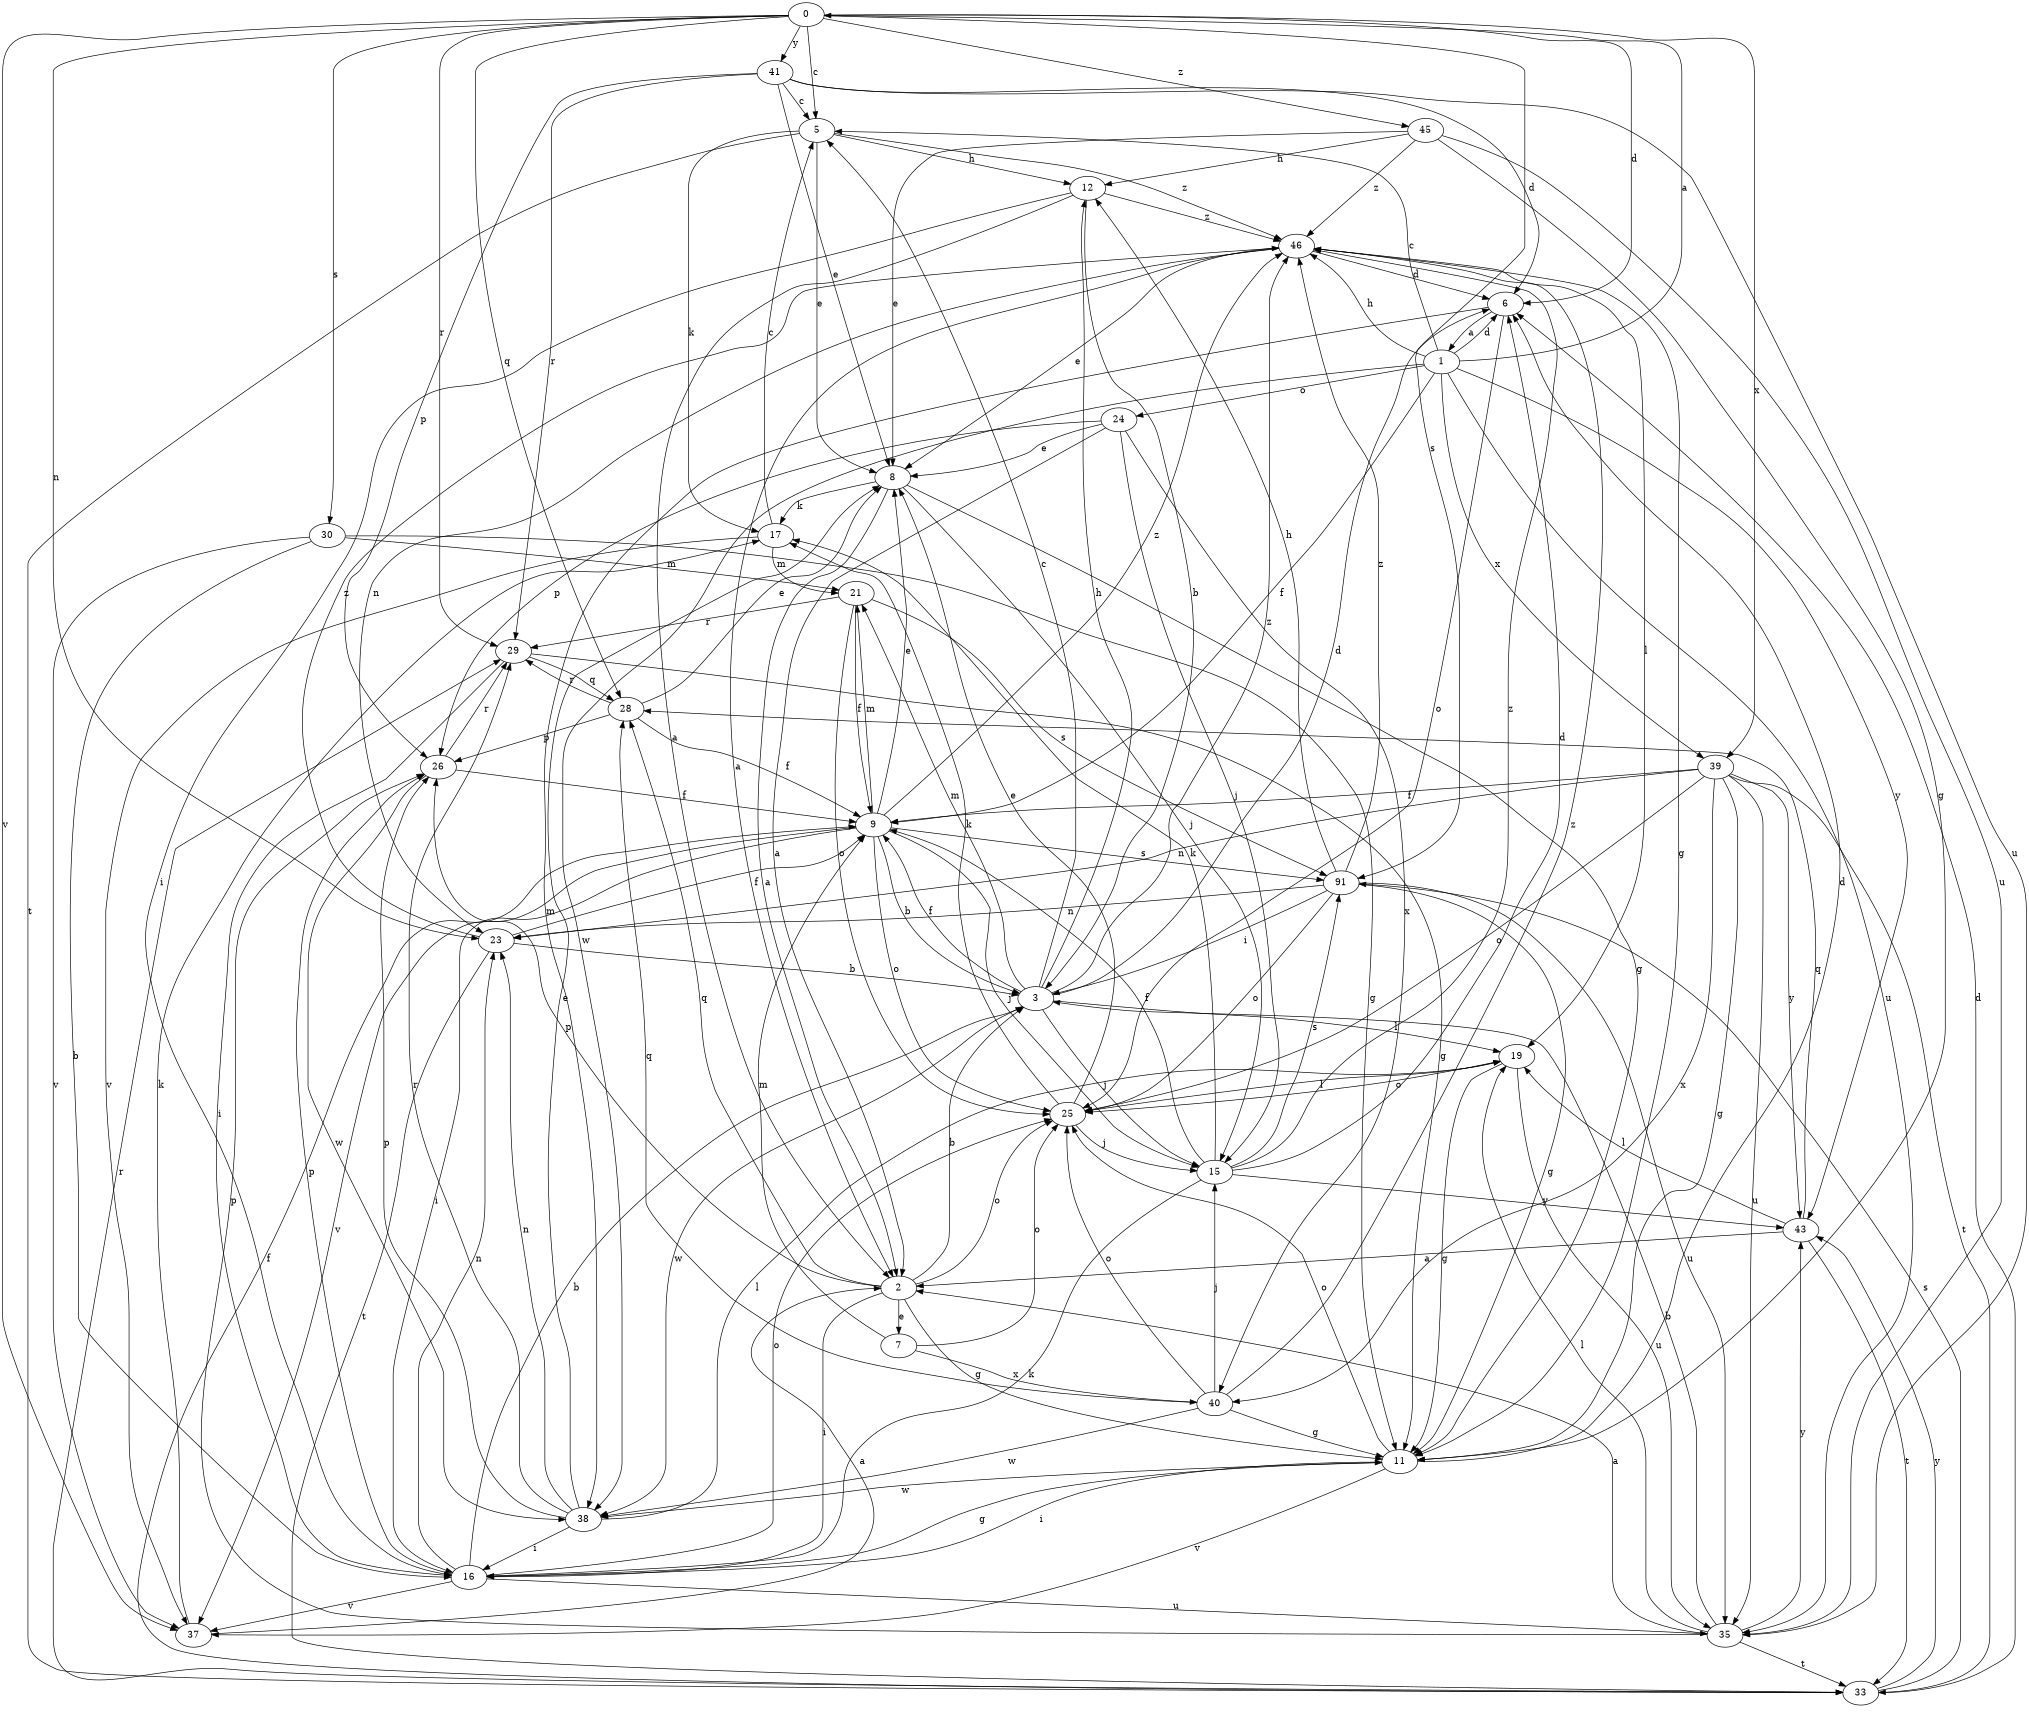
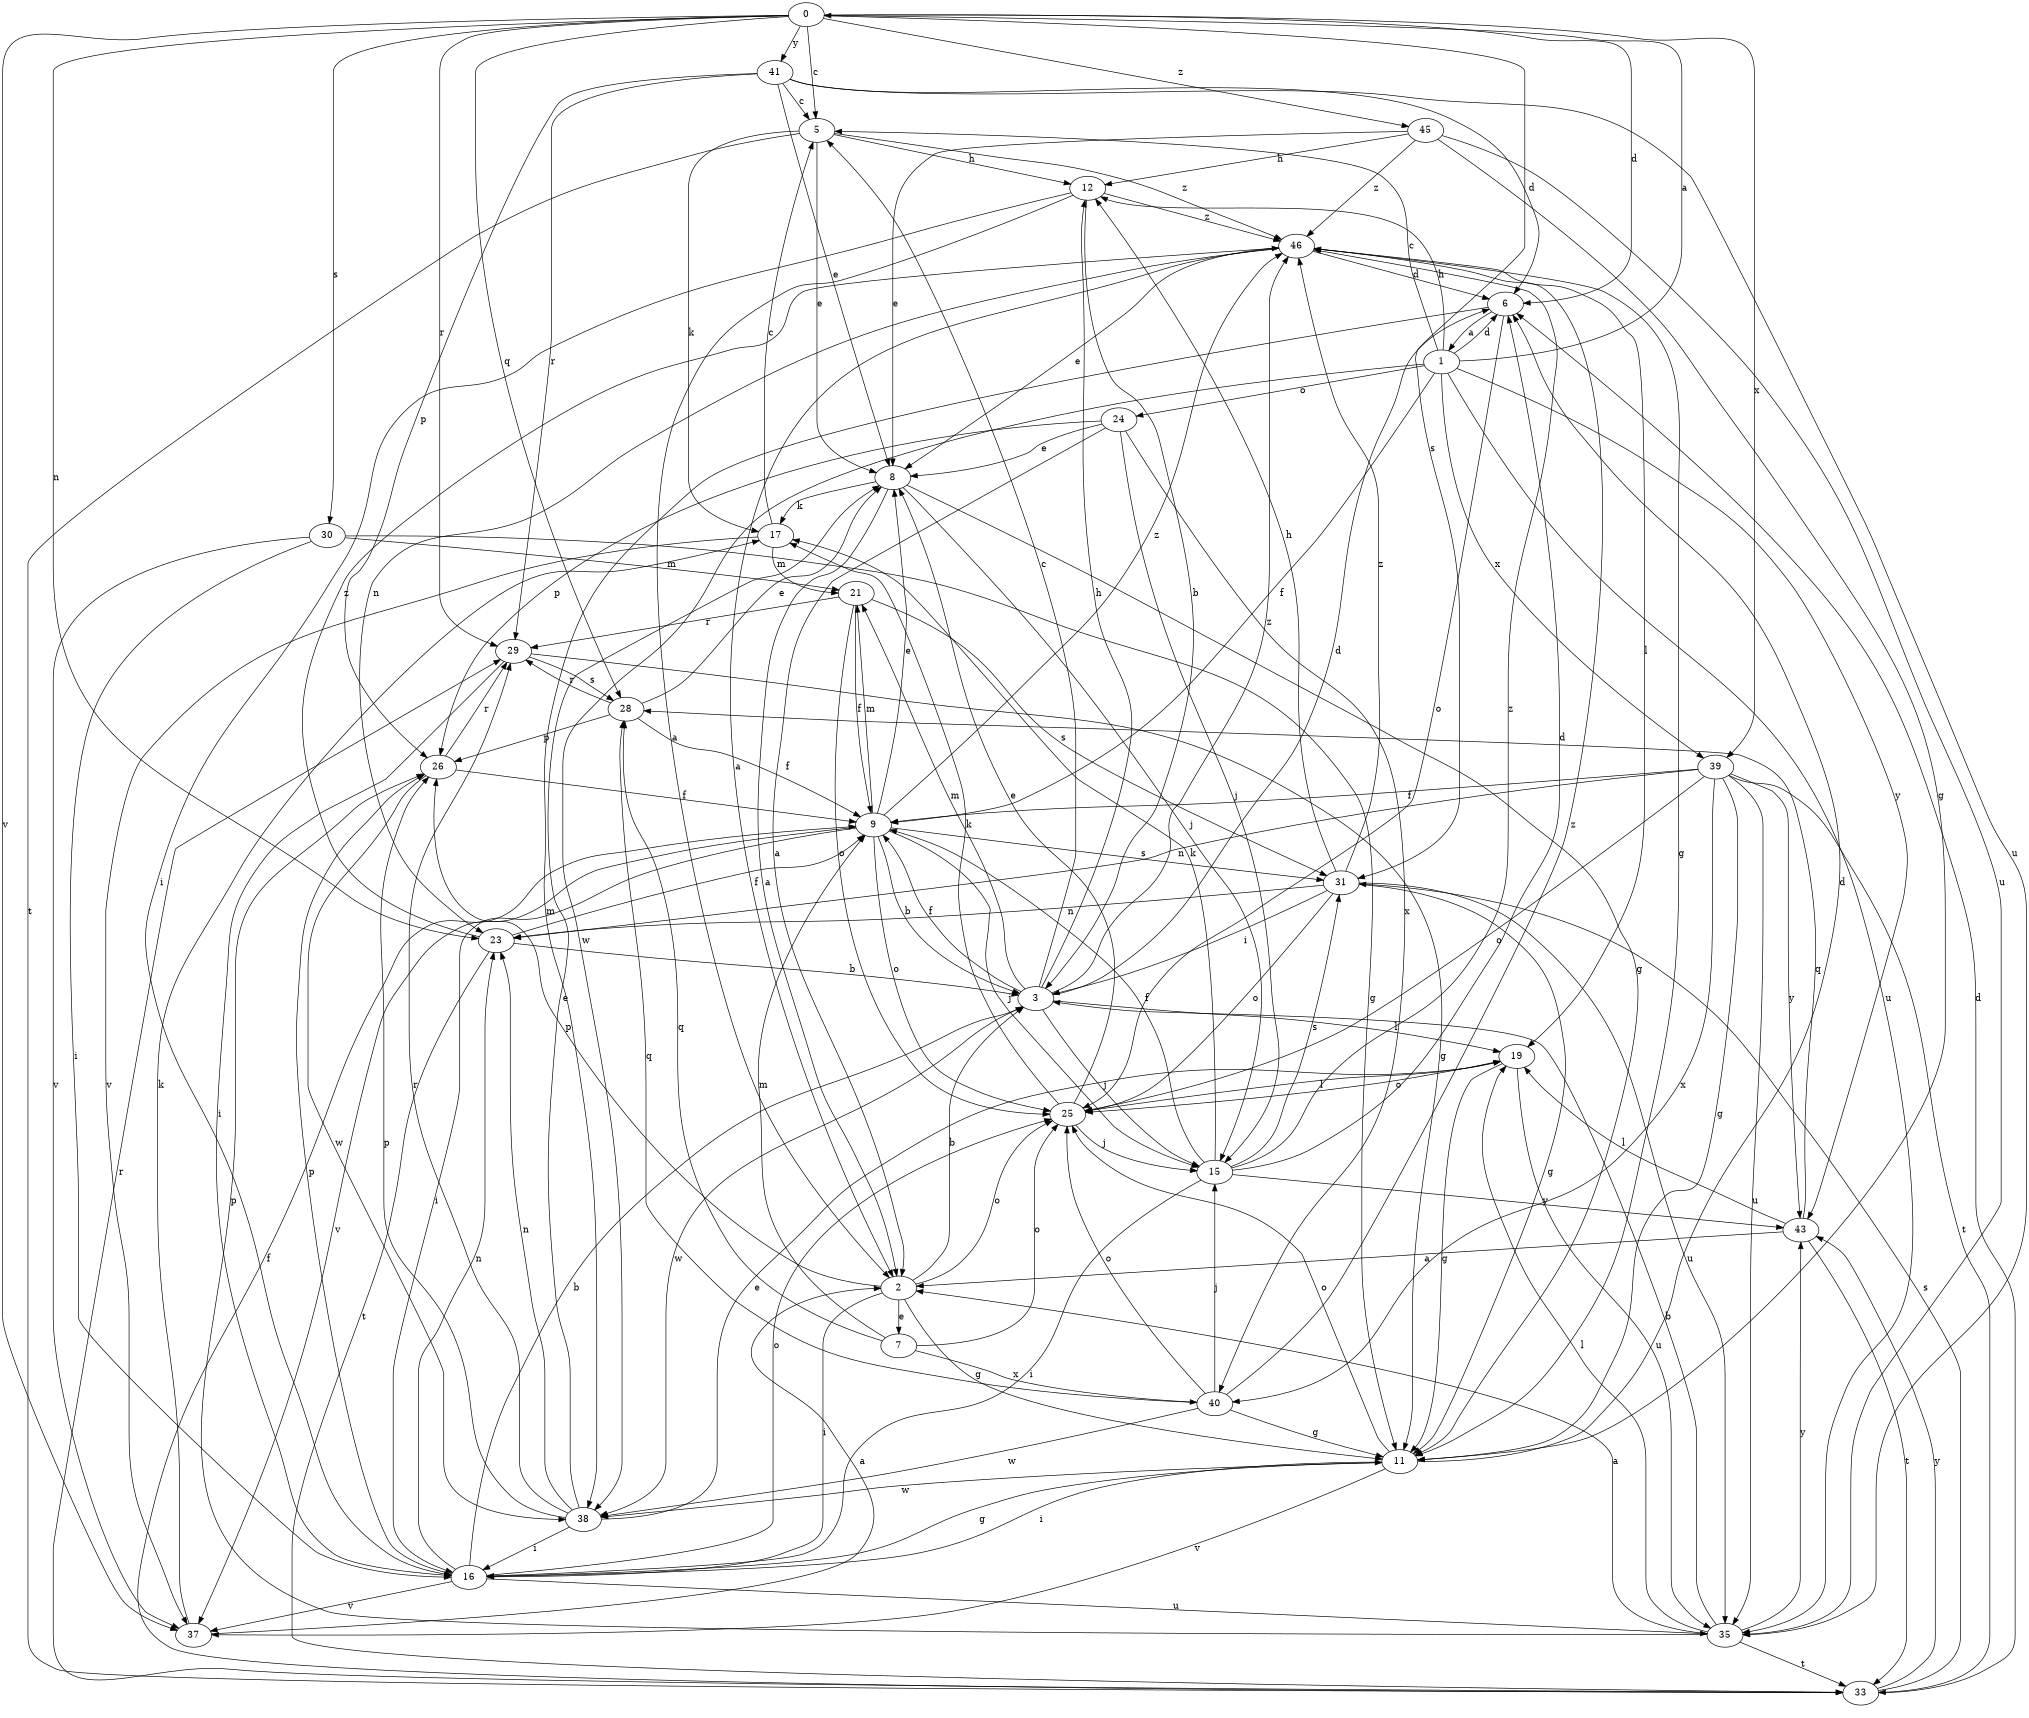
(1365, 313) -> (1324, 210)
(593, 680) -> (593, 680)
(1341, 883) -> (1341, 883)
(703, 1041) -> (678, 1079)
(76, 1056) -> (76, 1056)
(757, 1288) -> (757, 1288)
(1032, 1375) -> (1032, 1375)
